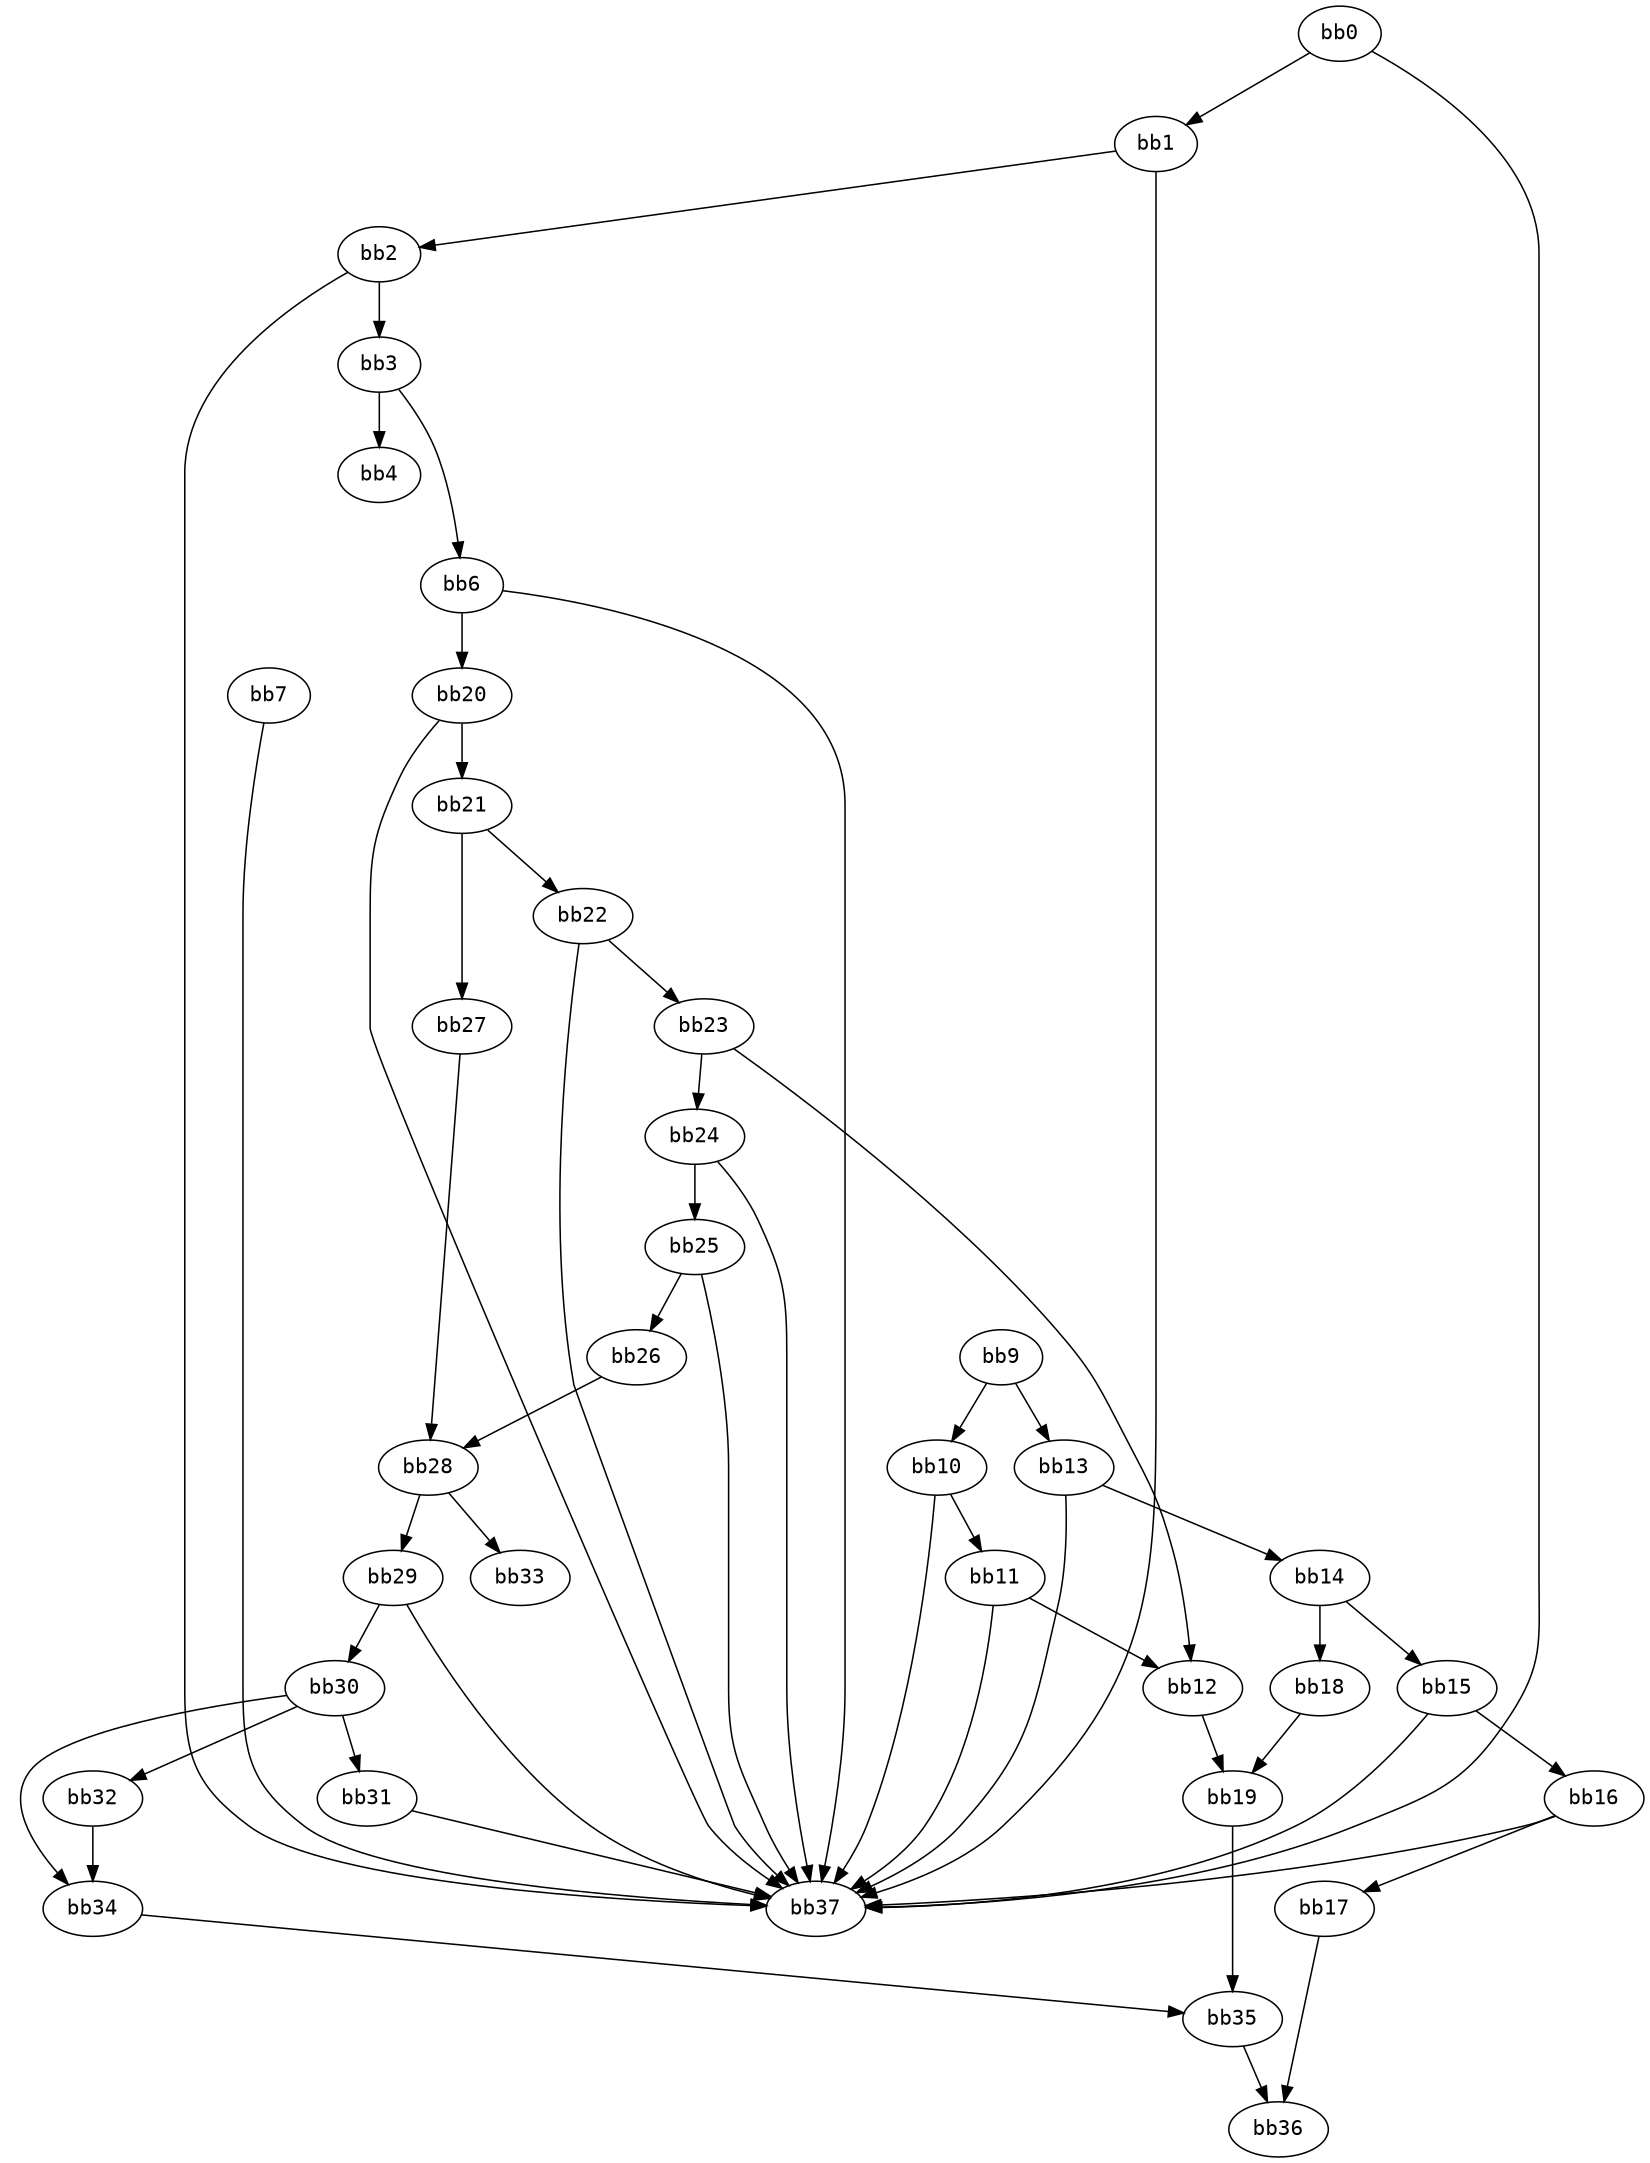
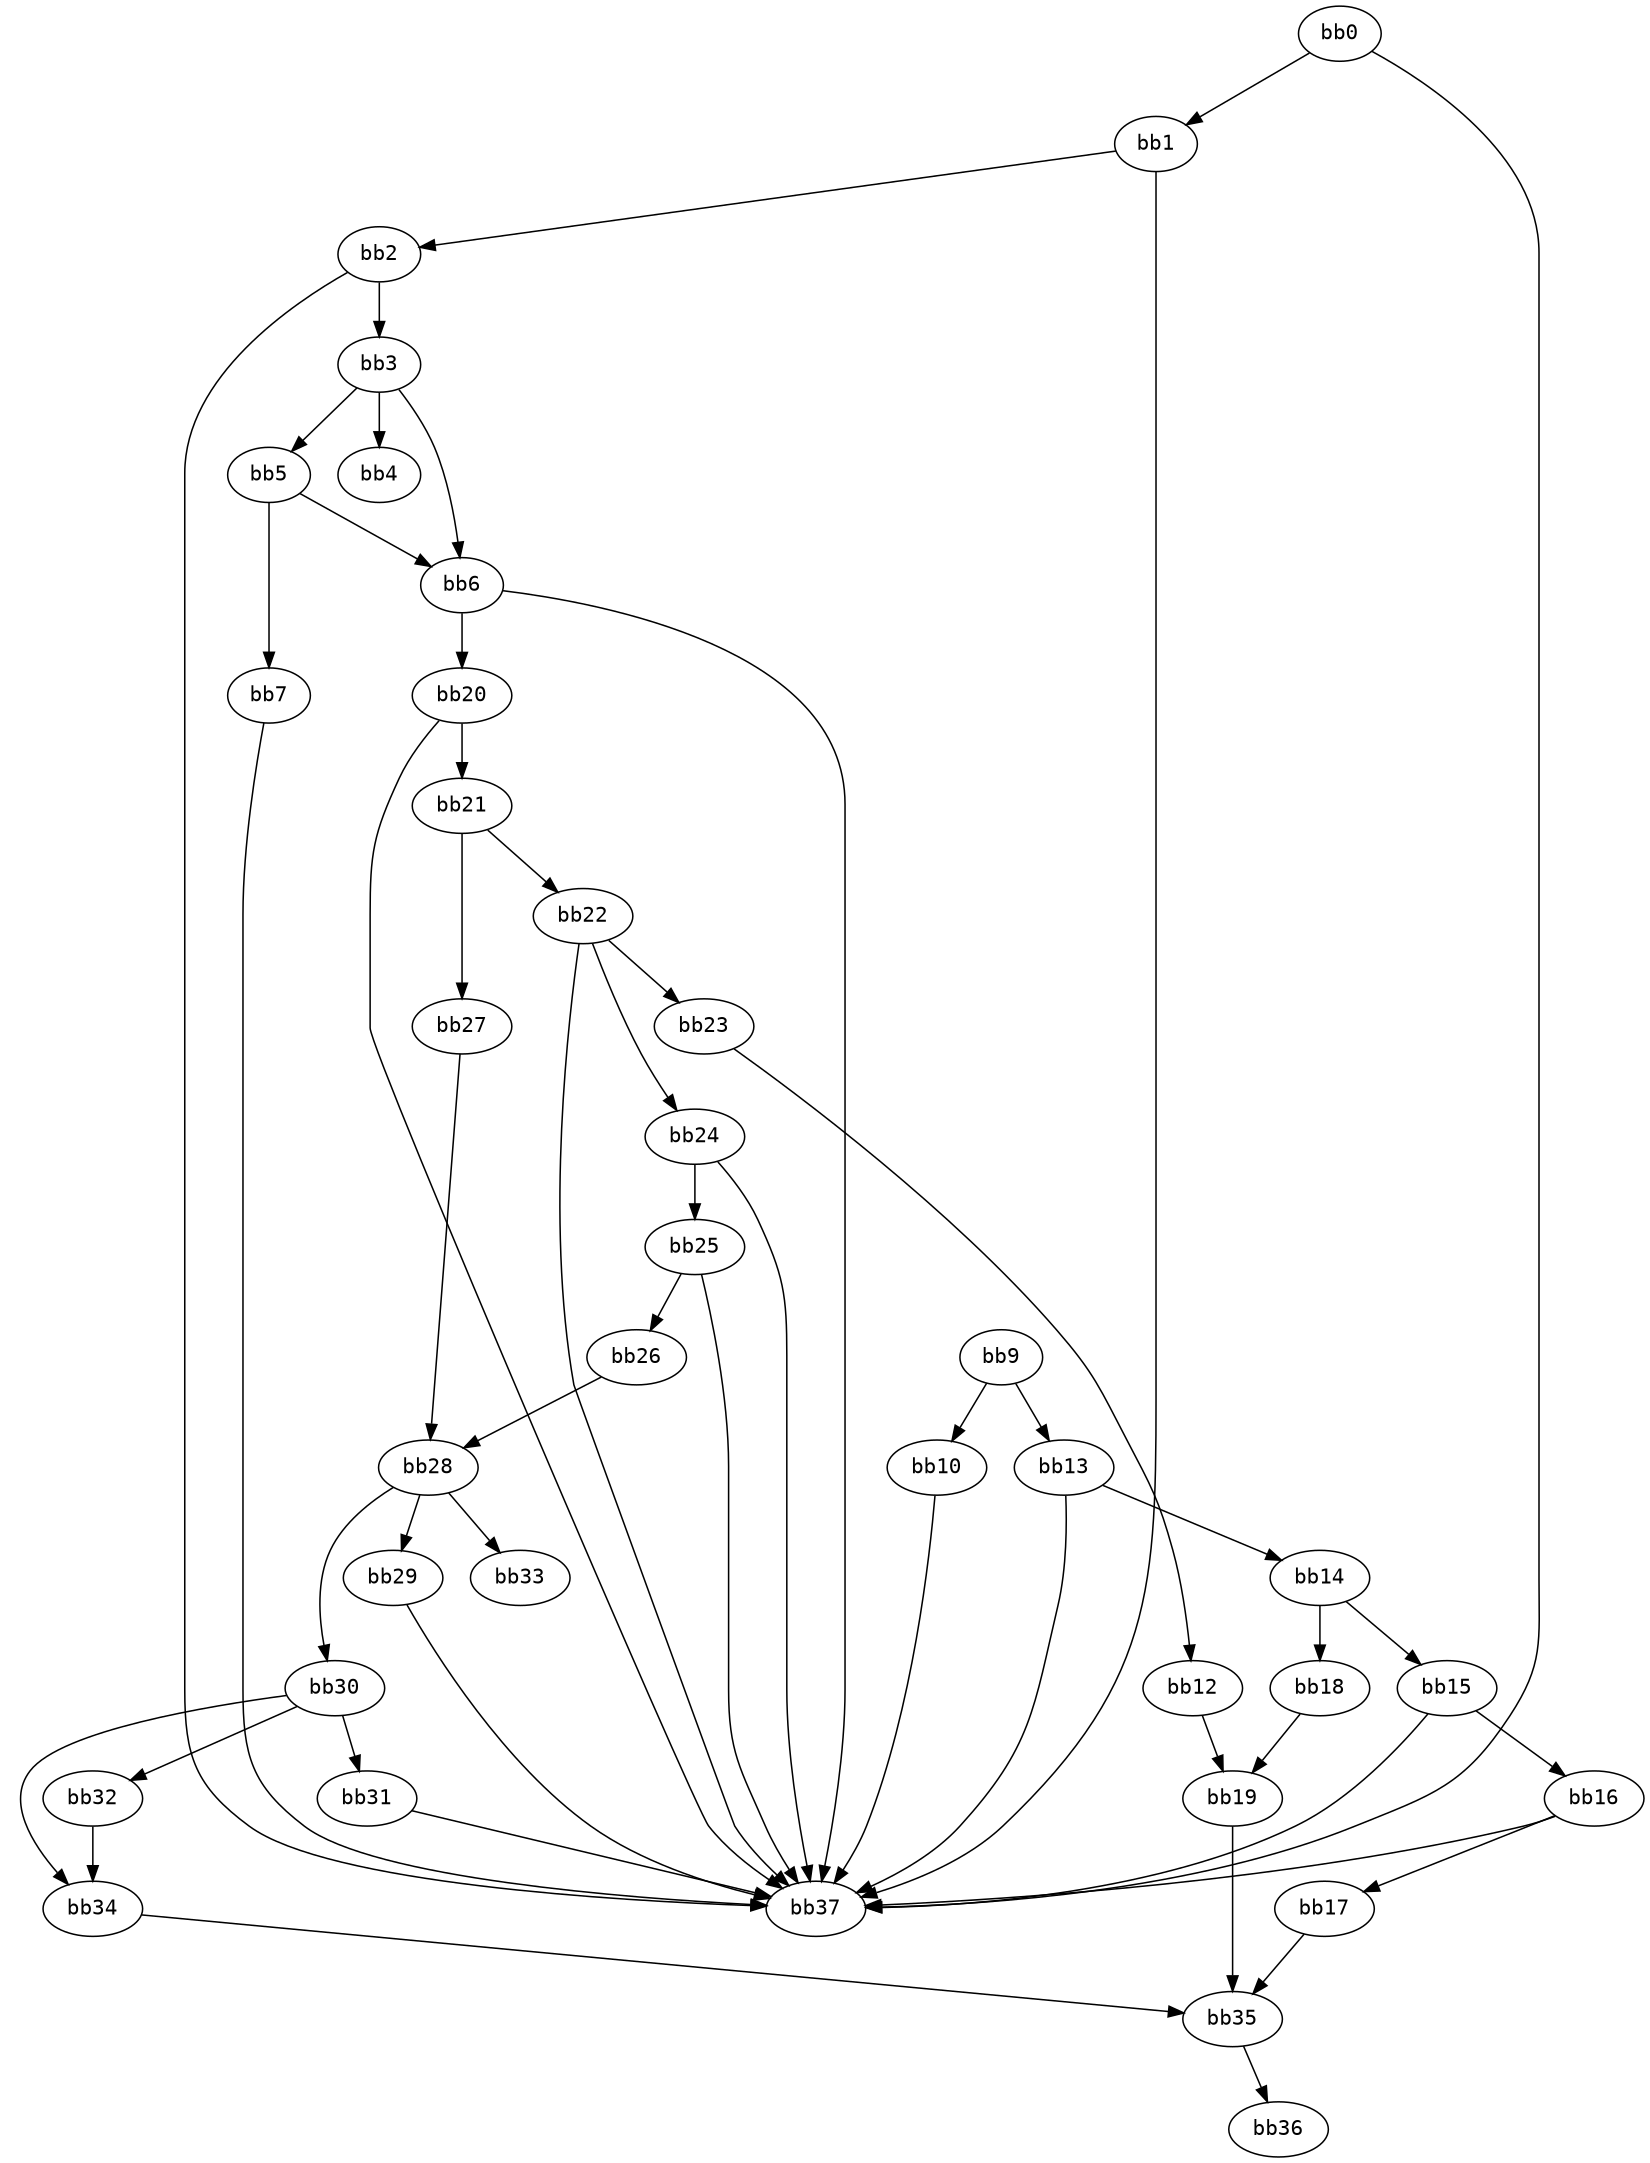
none -> (269, 475)
(700, 1074) -> (626, 1023)
(995, 1578) -> none
(368, 1626) -> (329, 1553)
(1303, 2012) -> (1284, 1958)
